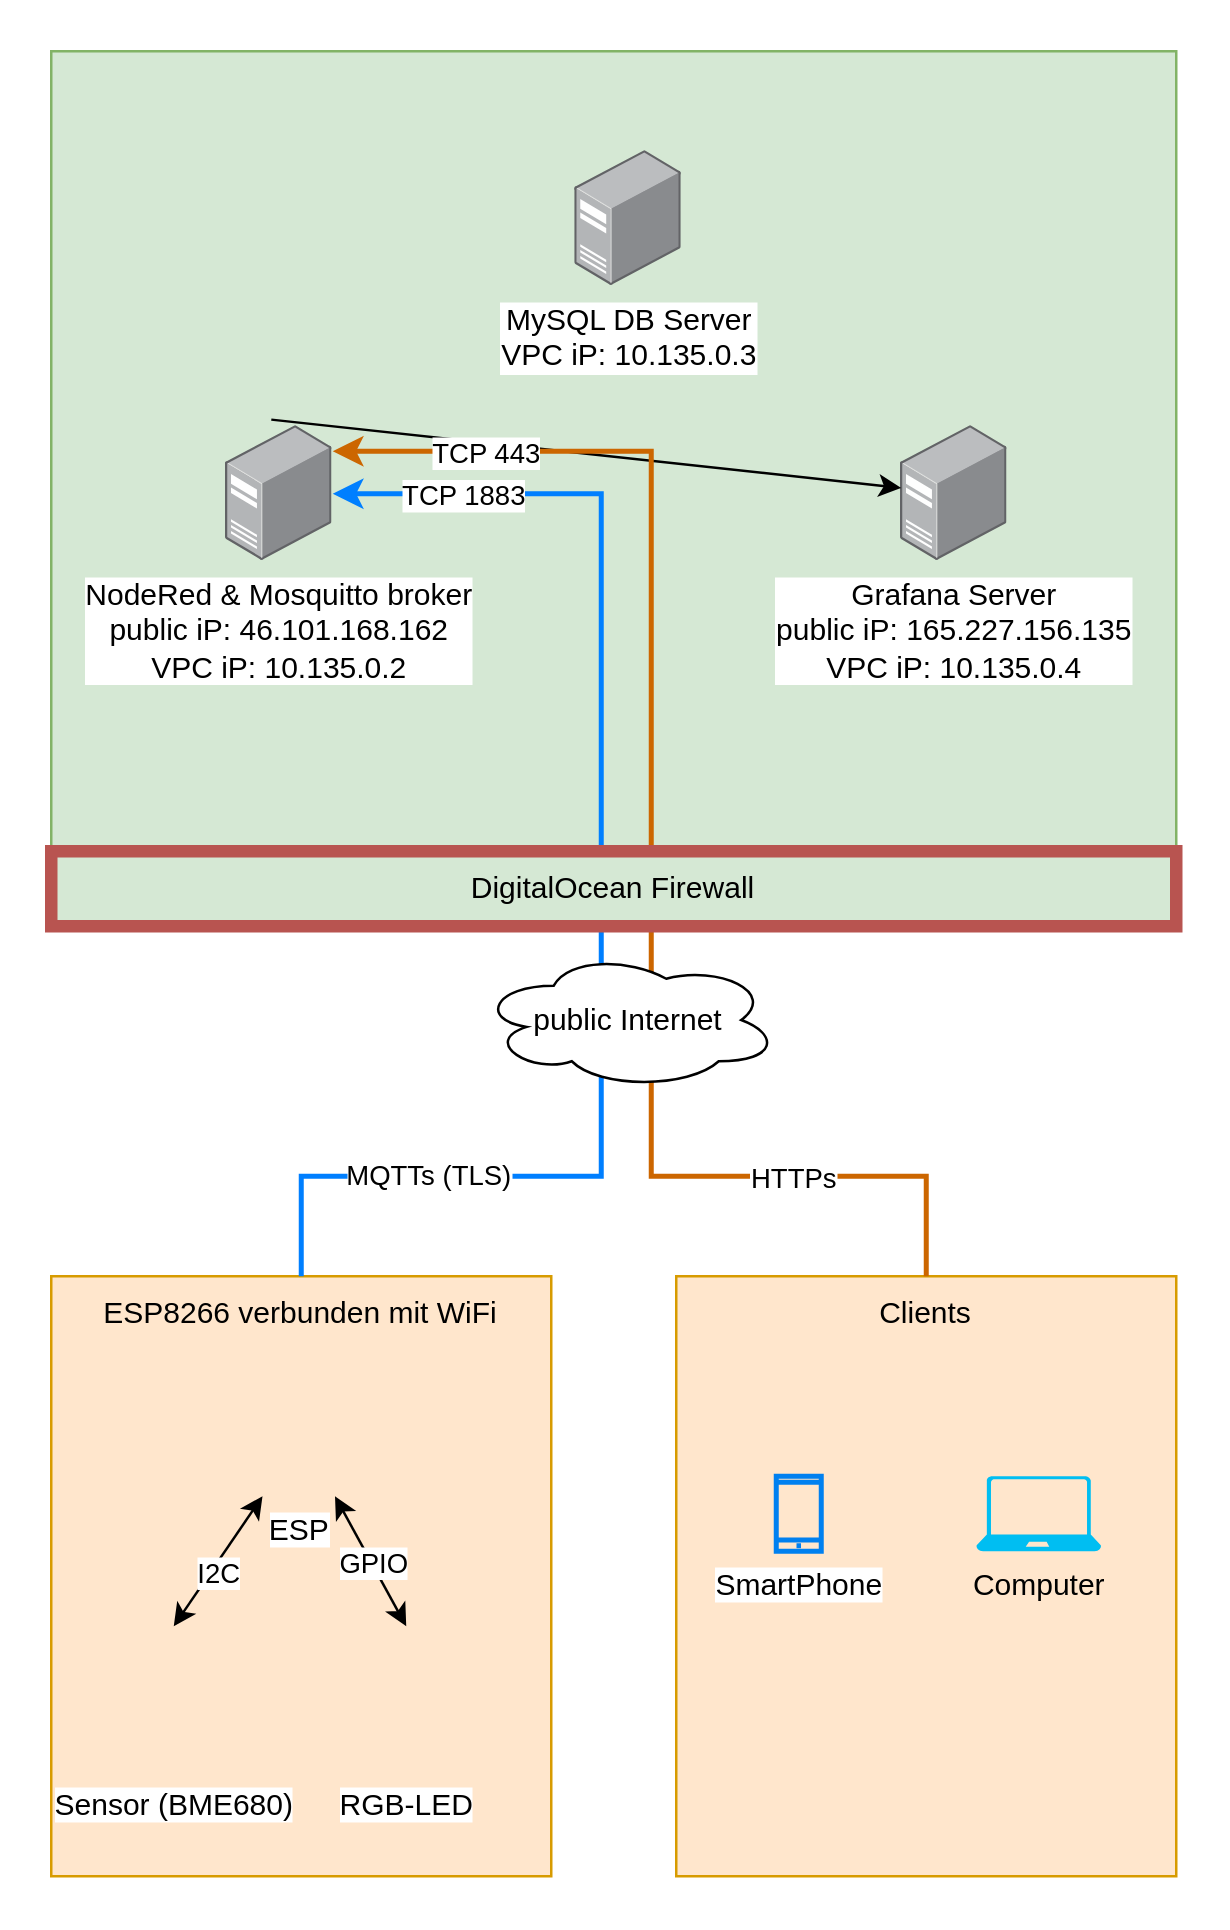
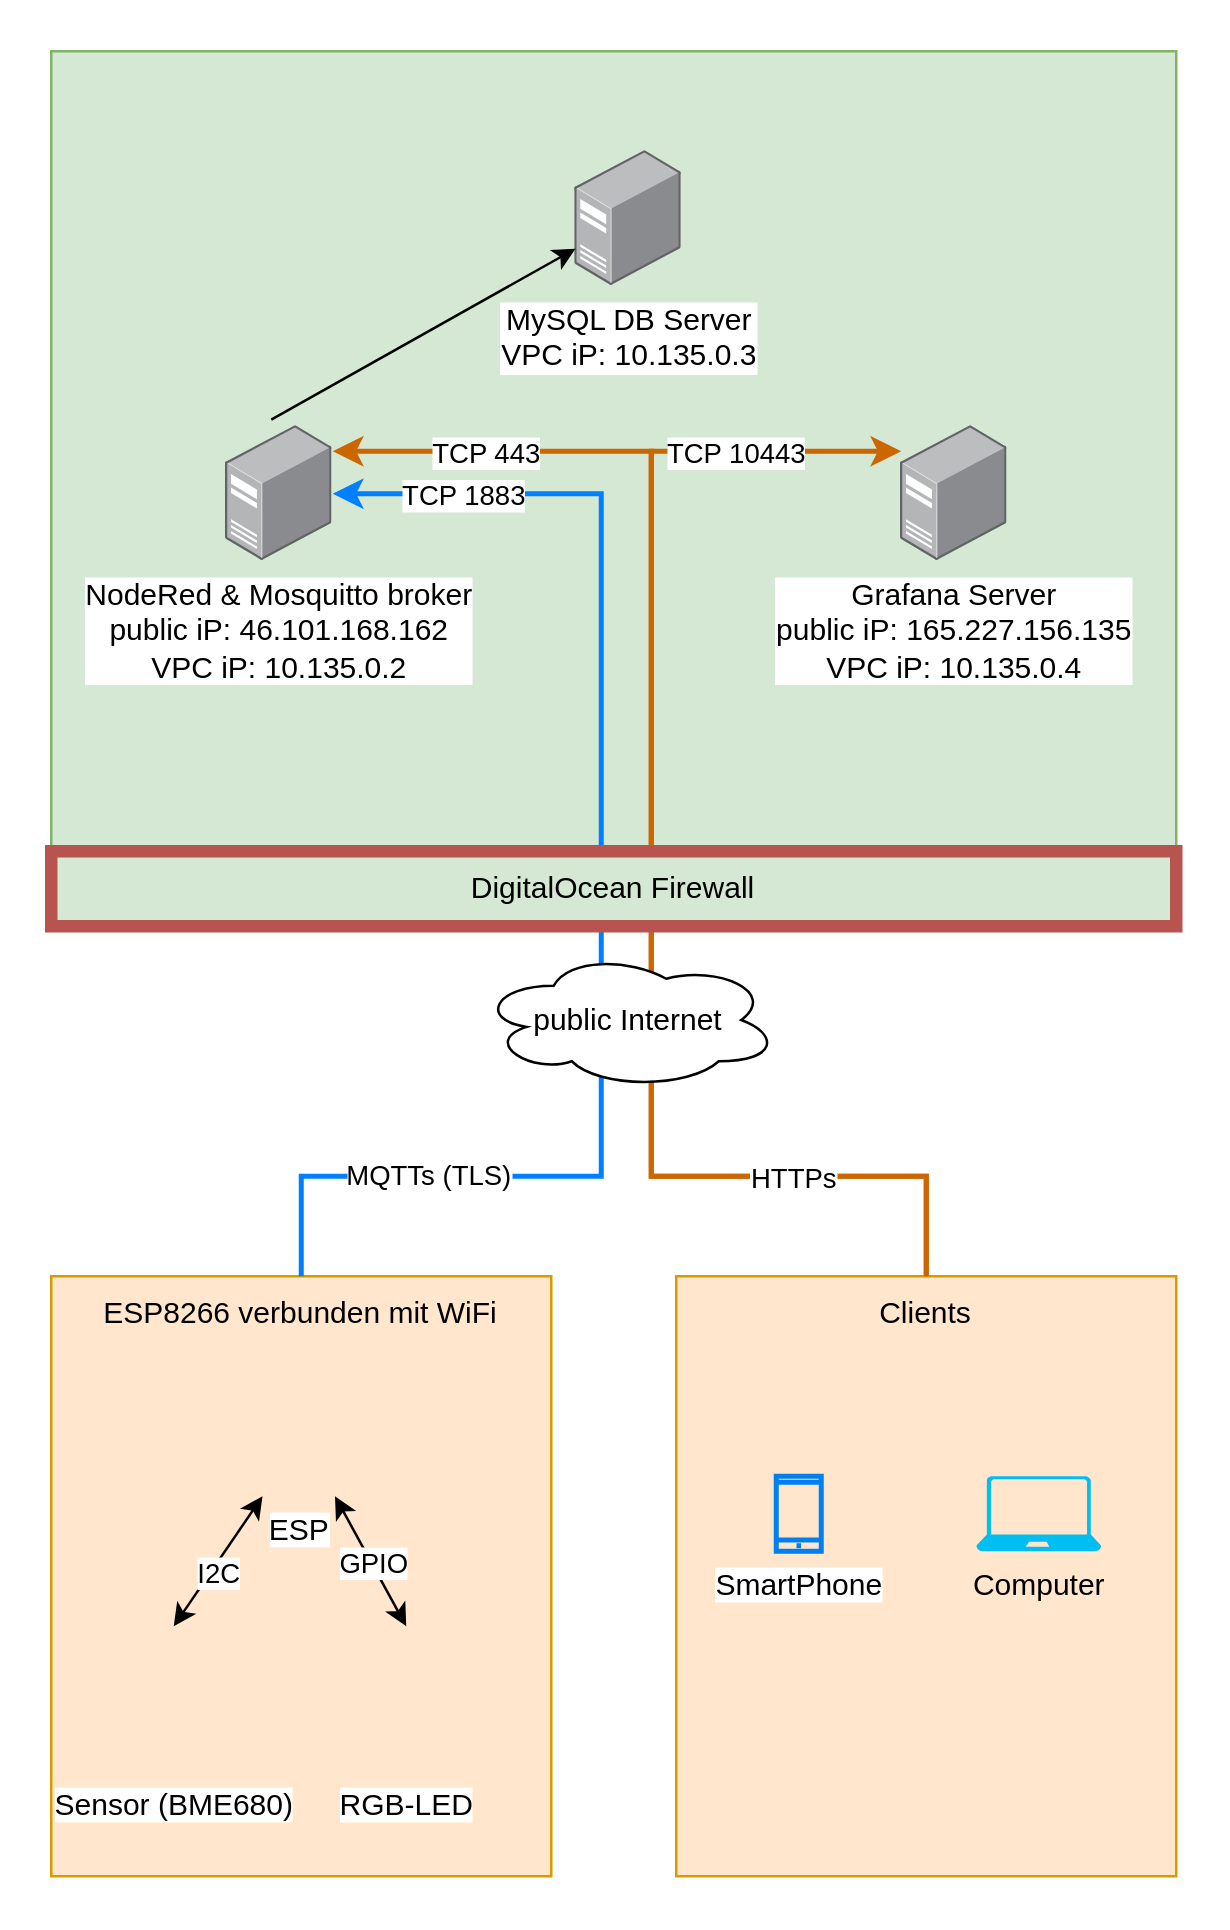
none -> (808, 451)
(770, 474) -> (416, 338)
